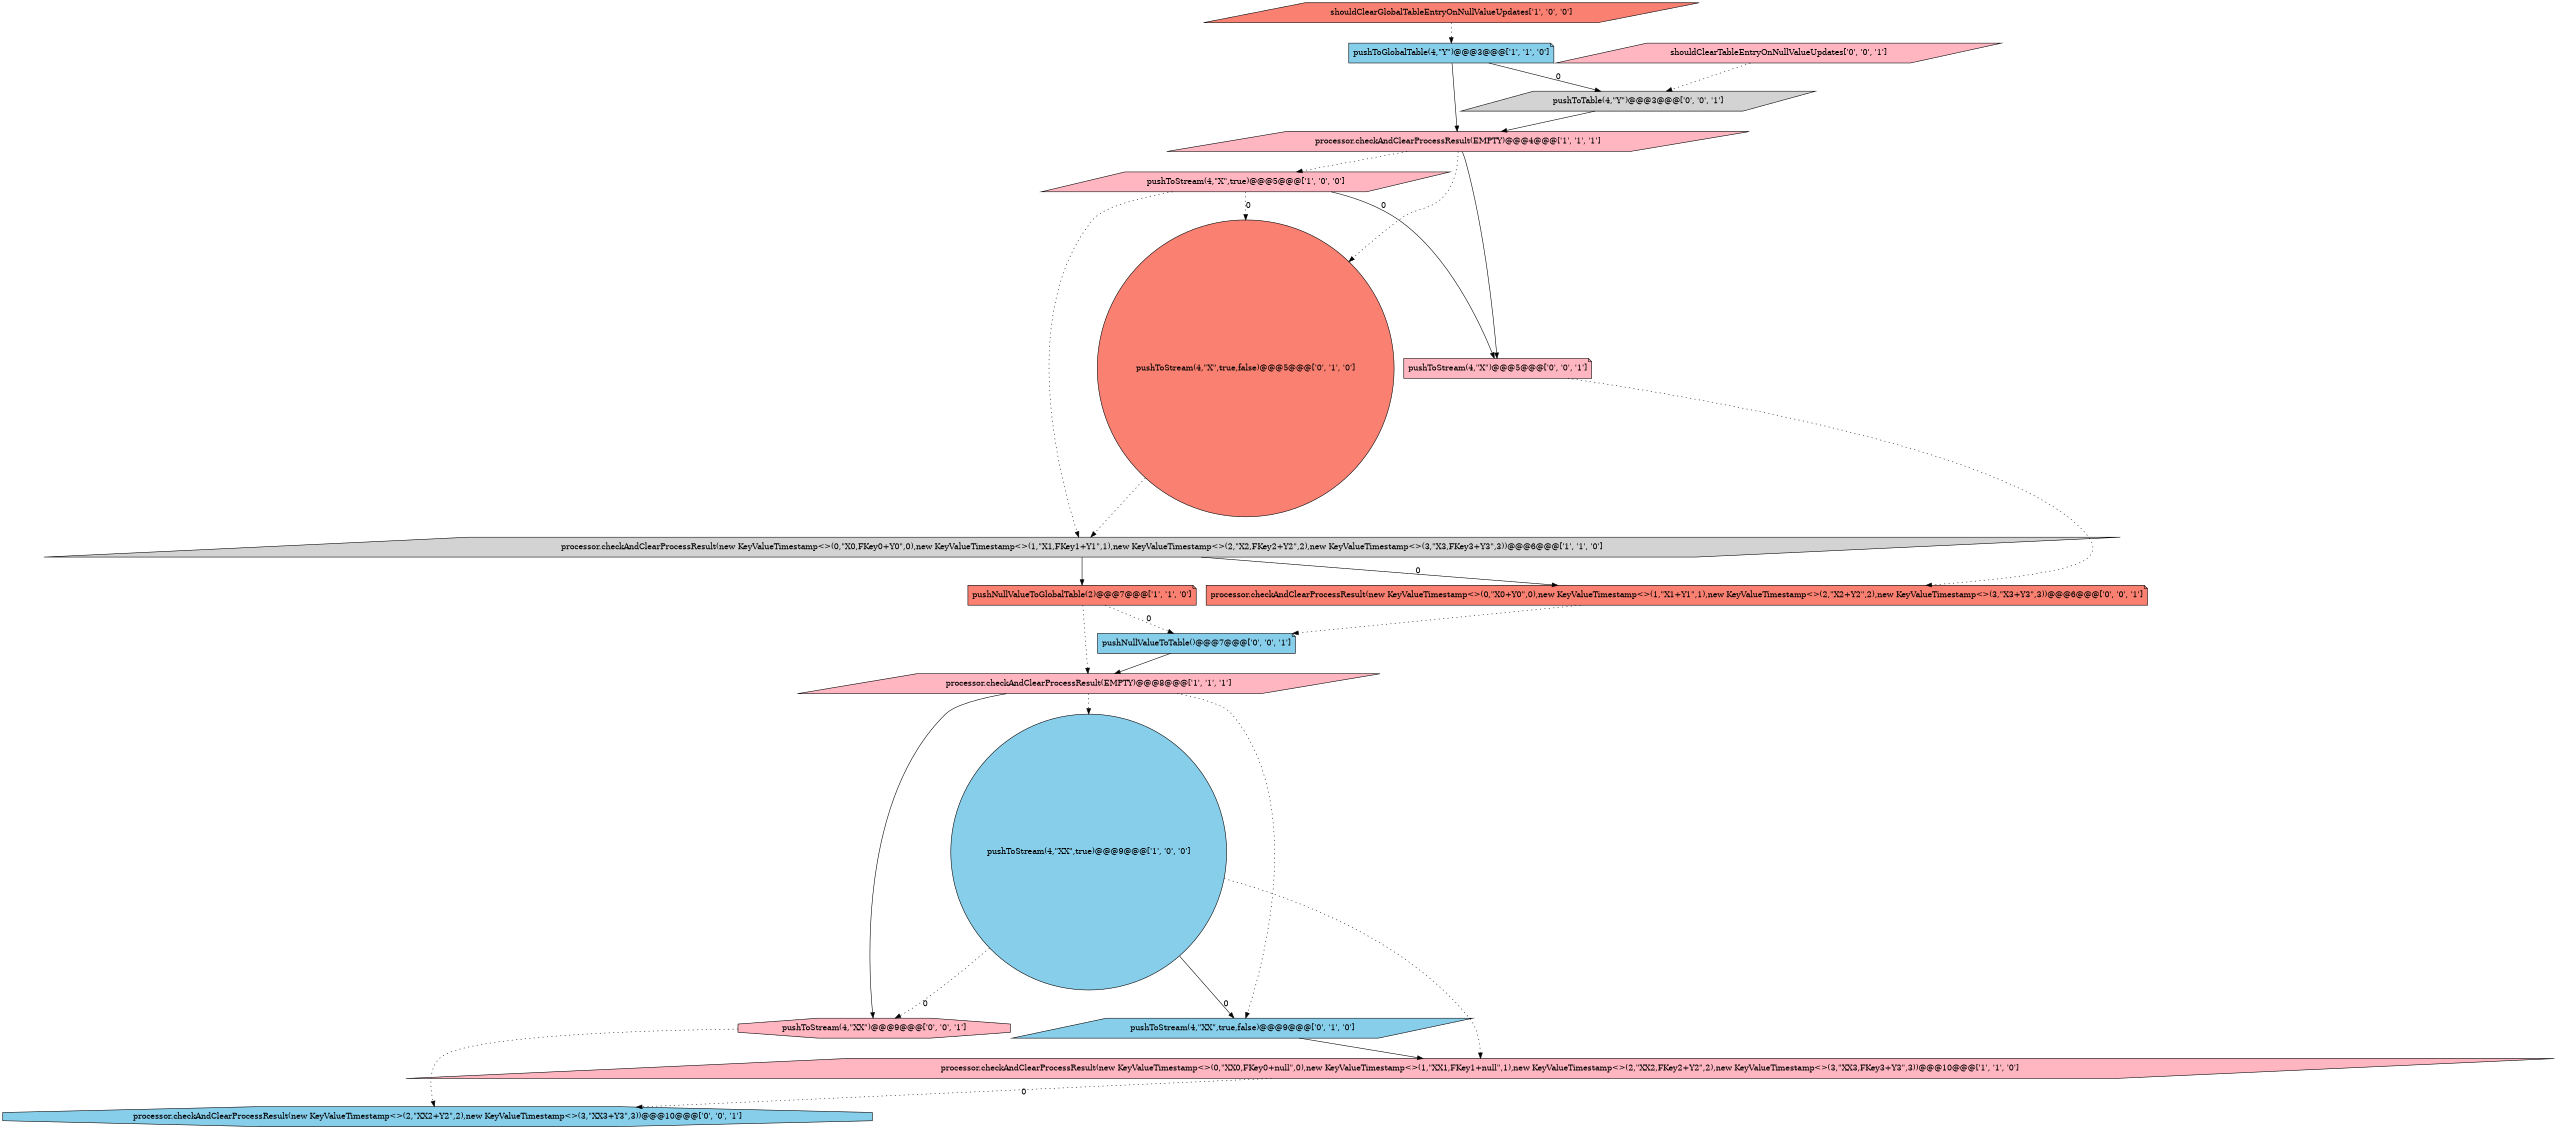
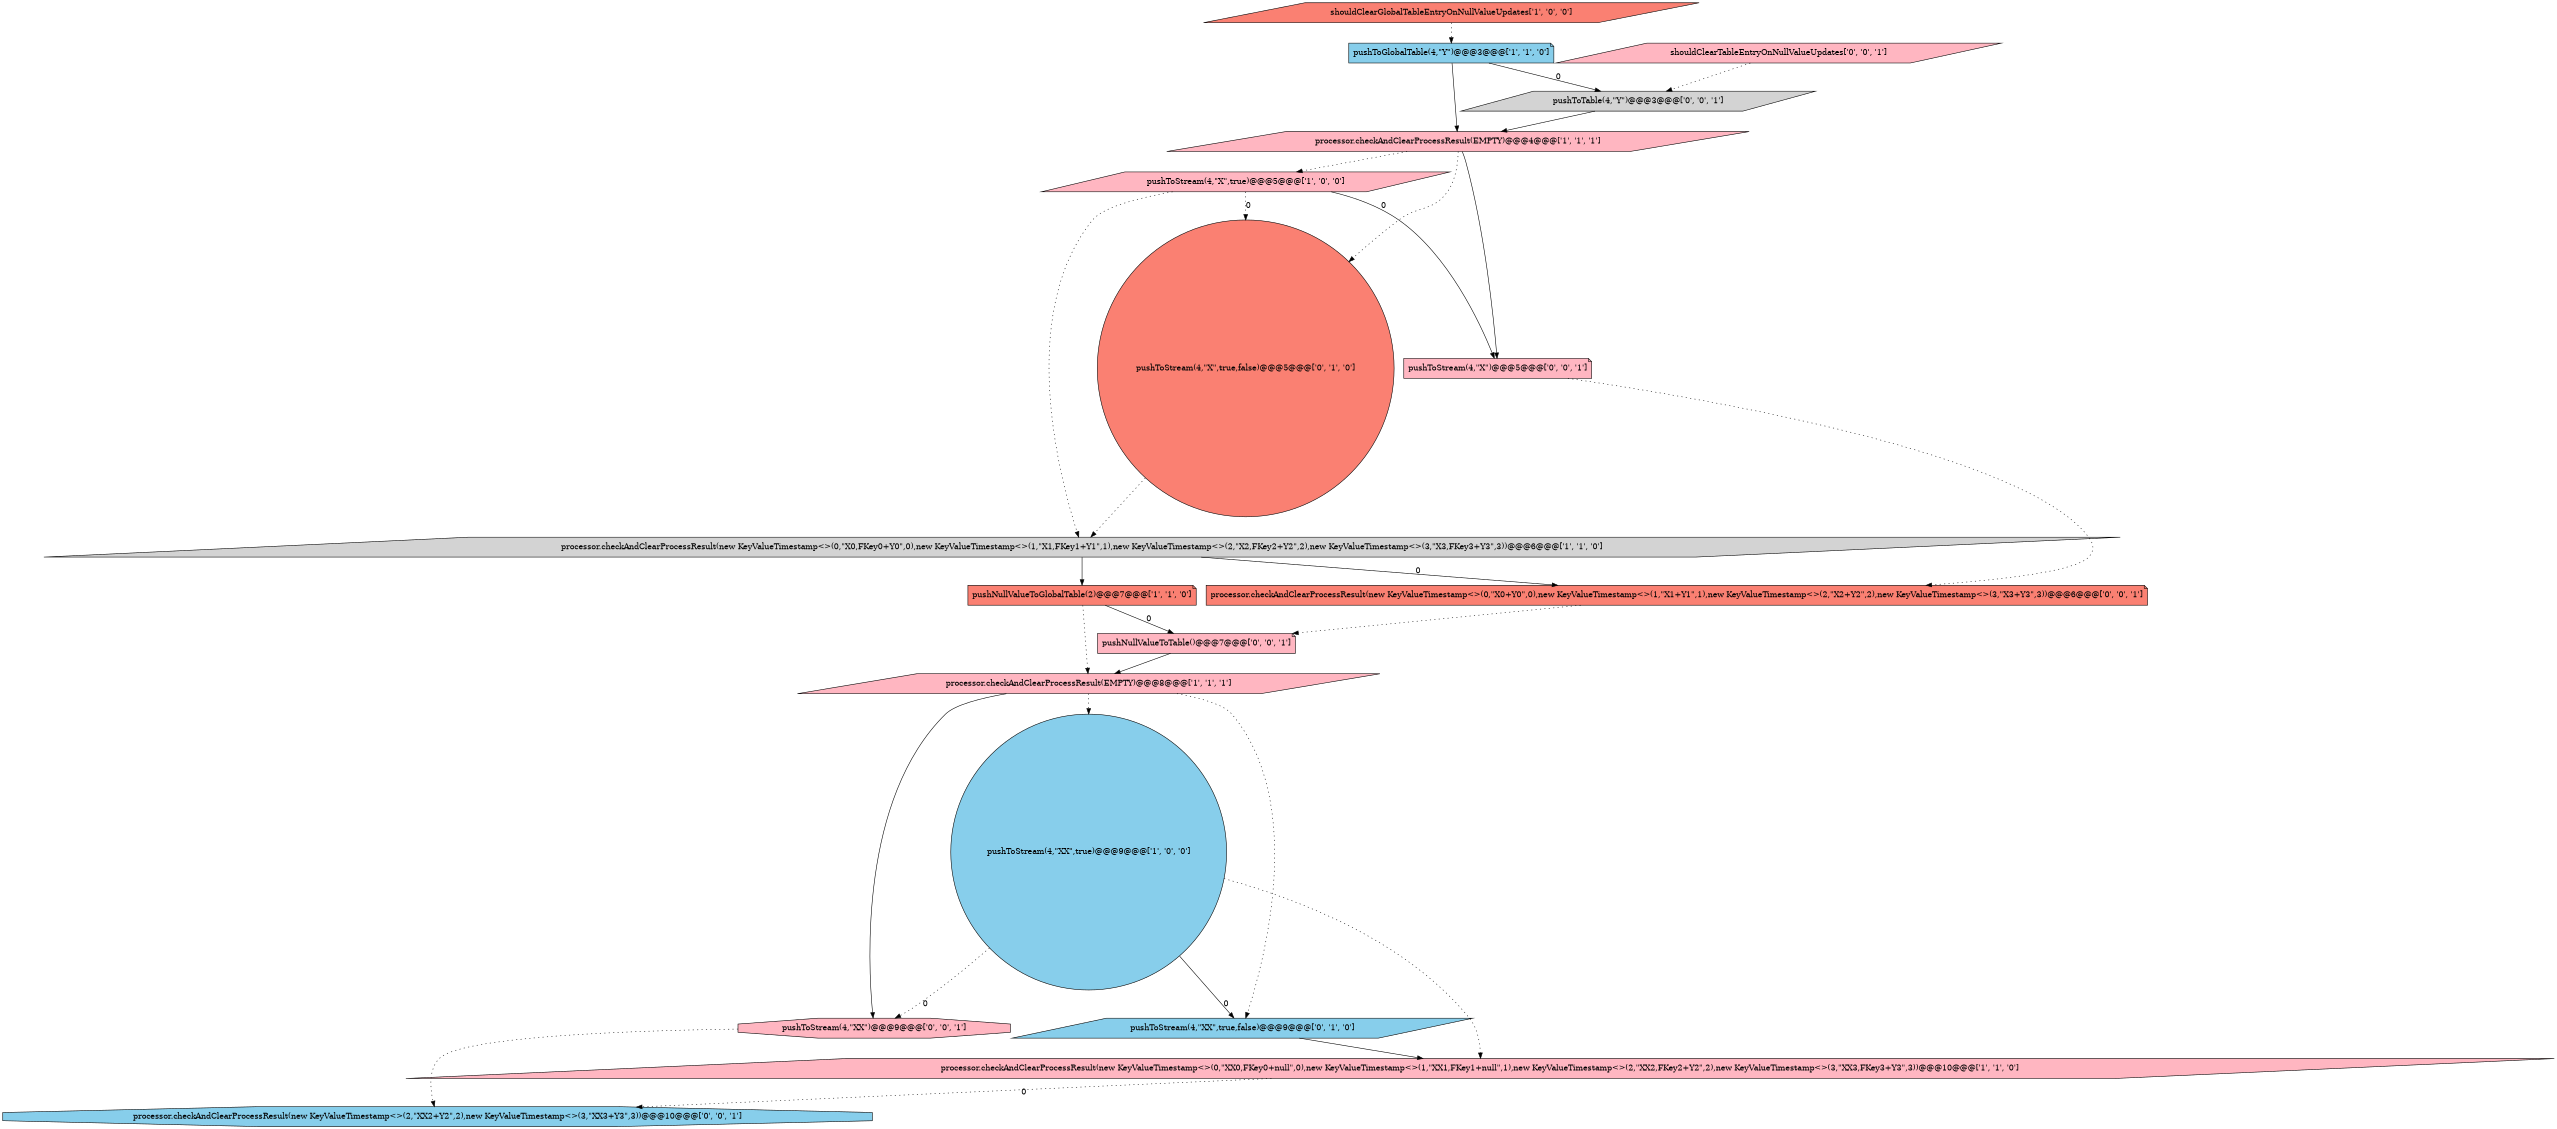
(1137, 618) -> (1137, 618)
(1196, 643) -> (1196, 643)
